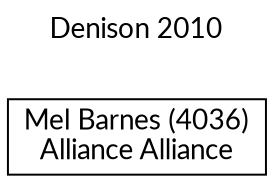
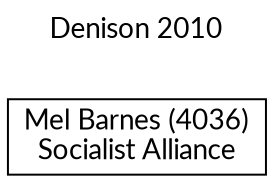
(137, 137) -> (137, 137)
